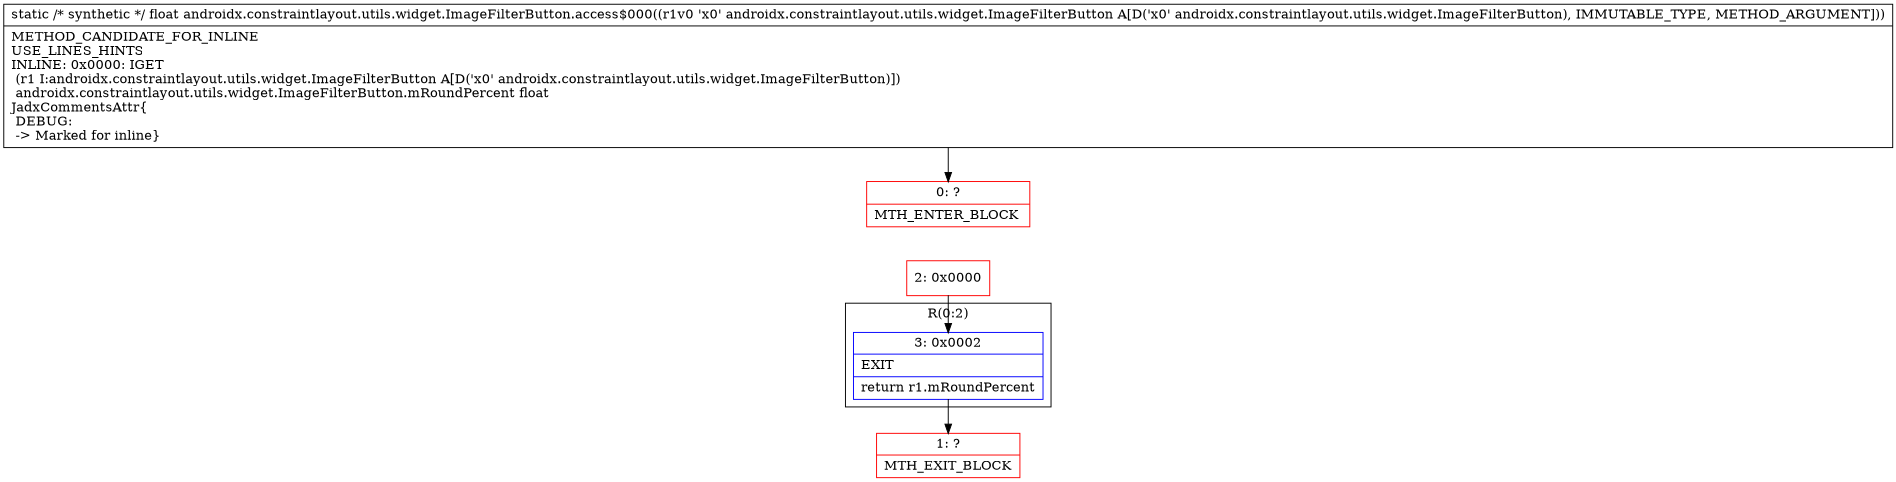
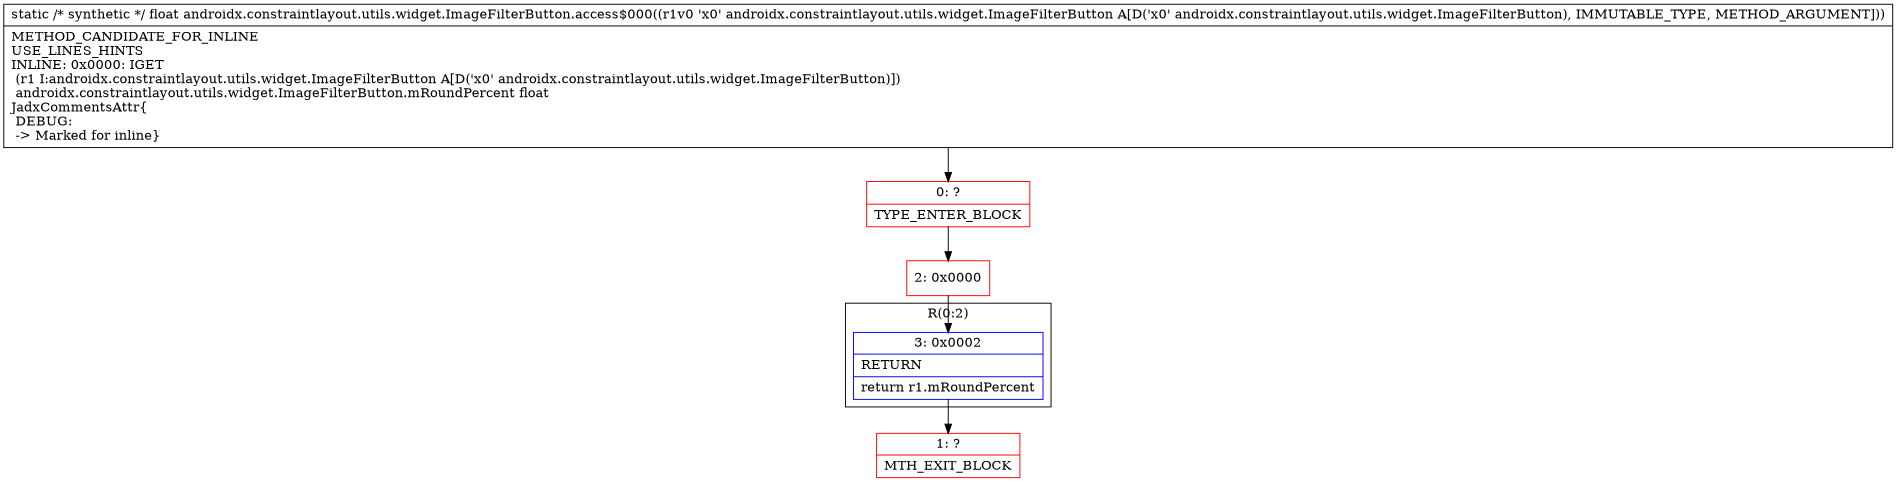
(947, 215) -> (948, 215)
none -> (948, 239)
(878, 365) -> (892, 365)
